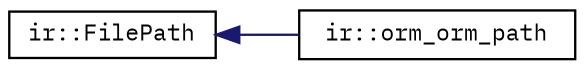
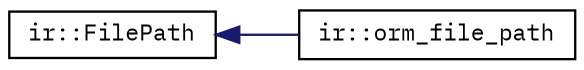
(437, 35) -> (437, 35)
